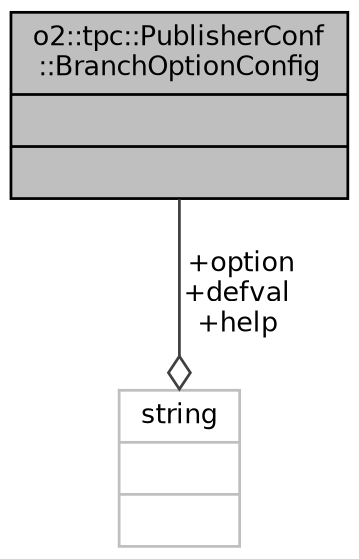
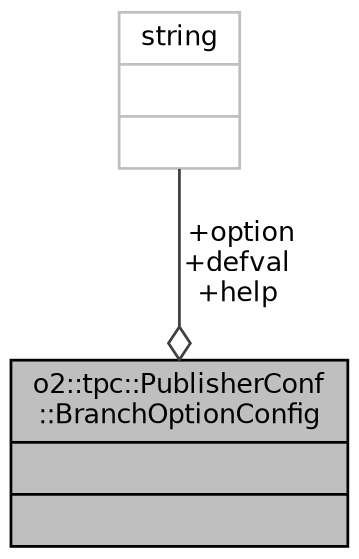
(179, 278) -> (179, 248)
